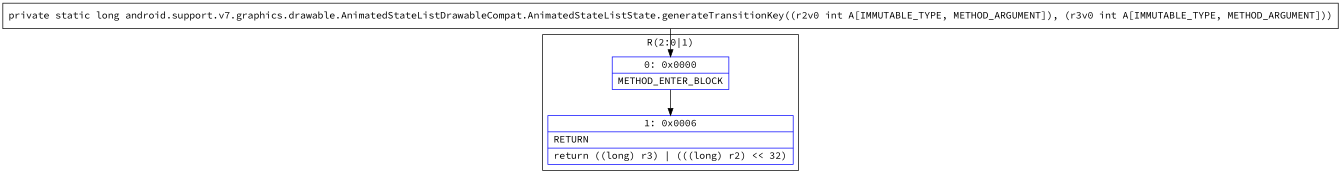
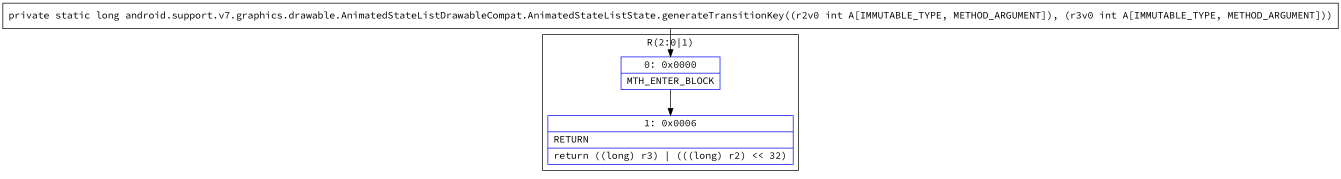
(671, 81) -> (671, 81)
